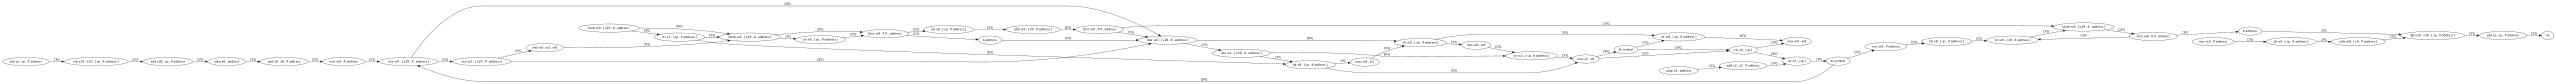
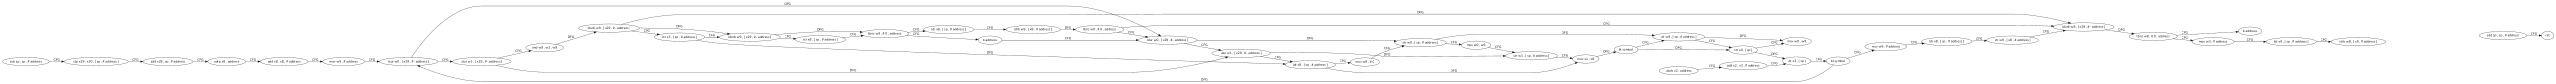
none -> (1345, 14)
(2433, 36) -> none
(2085, 38) -> (2182, 40)
(646, 47) -> (575, 38)
(1663, 55) -> (1712, 44)
(831, 62) -> (861, 72)
(1679, 71) -> (1679, 71)
